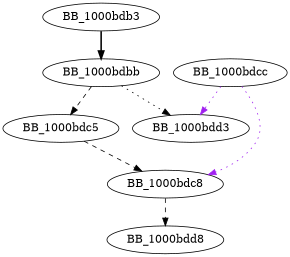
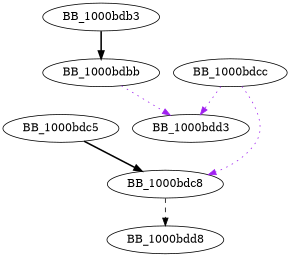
(83, 97) -> none
(142, 98) -> (142, 98)
(110, 154) -> (110, 154)
